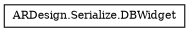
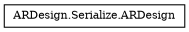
(95, 16) -> (95, 16)
